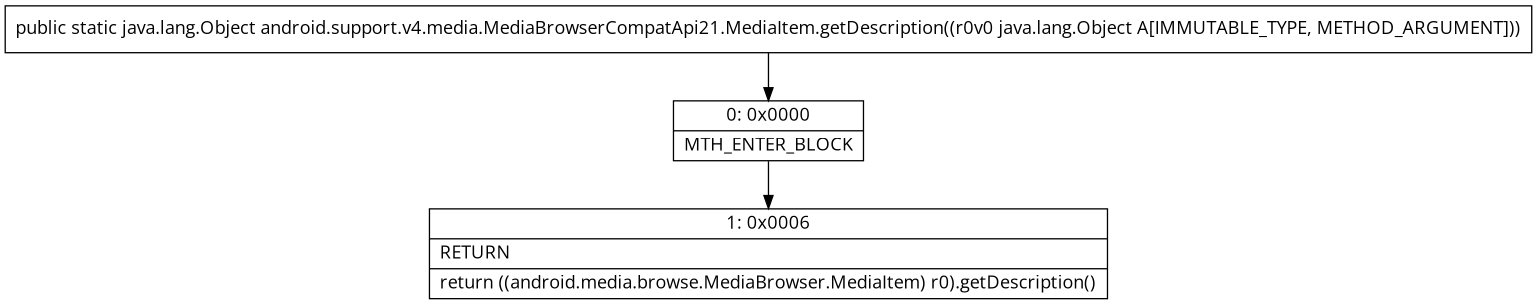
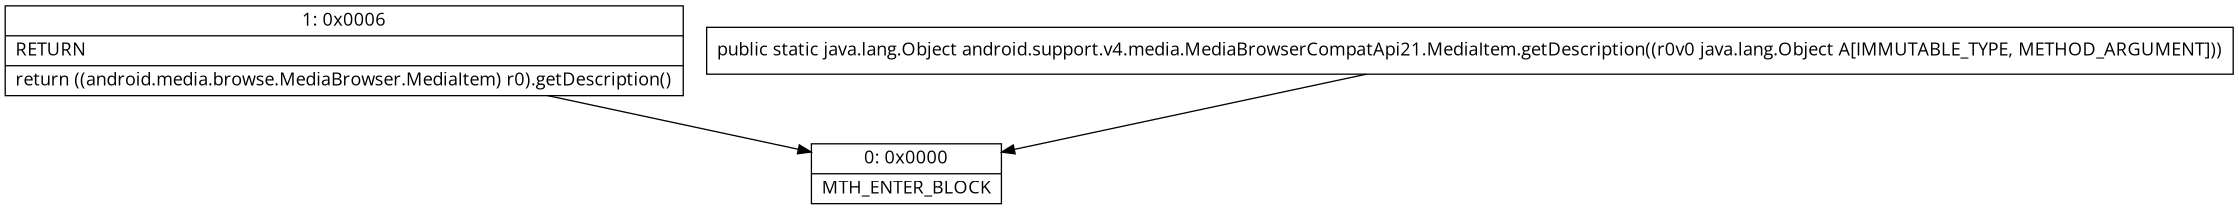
(768, 178) -> (673, 122)
